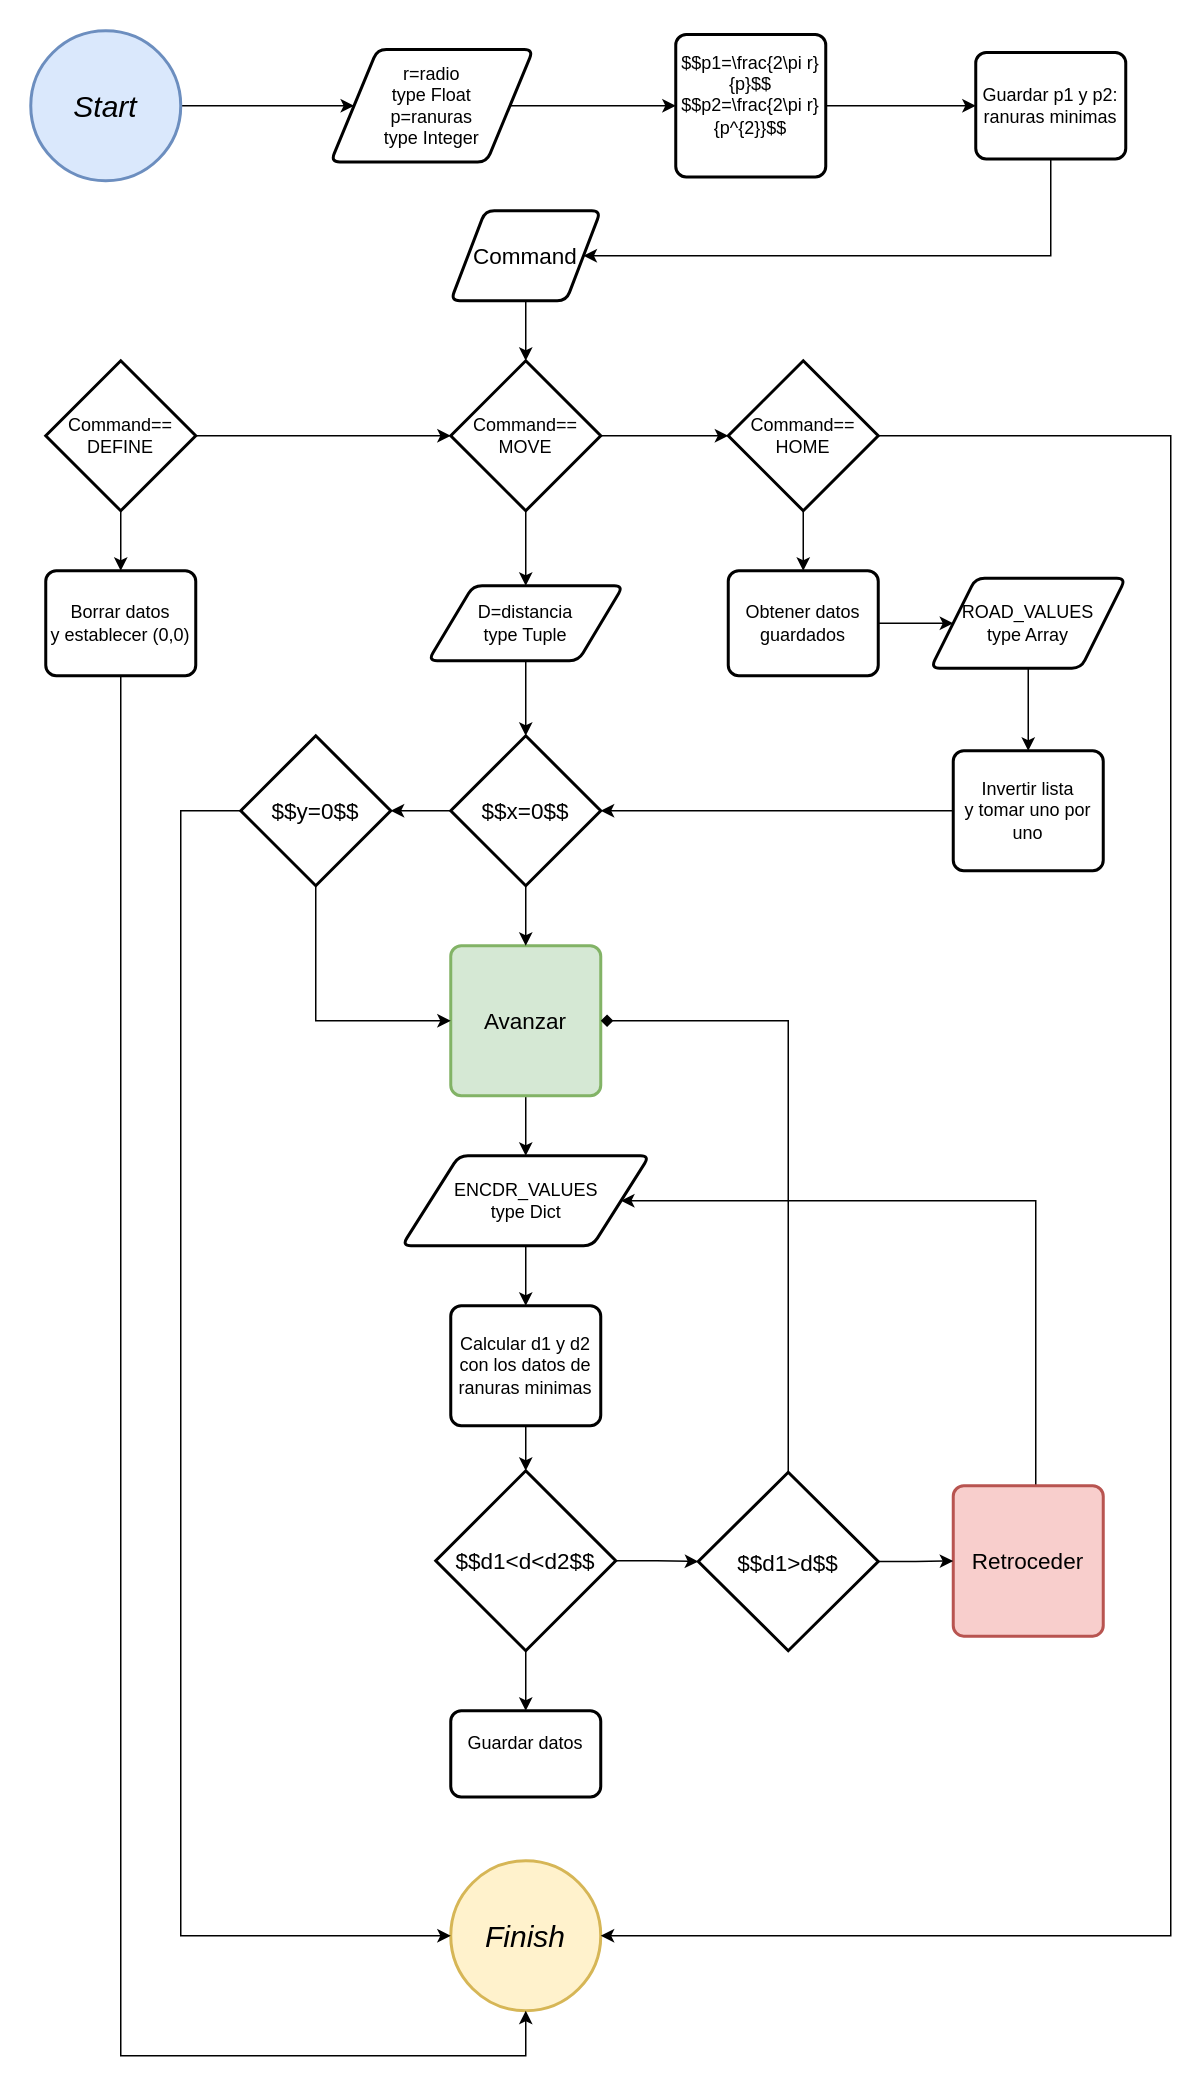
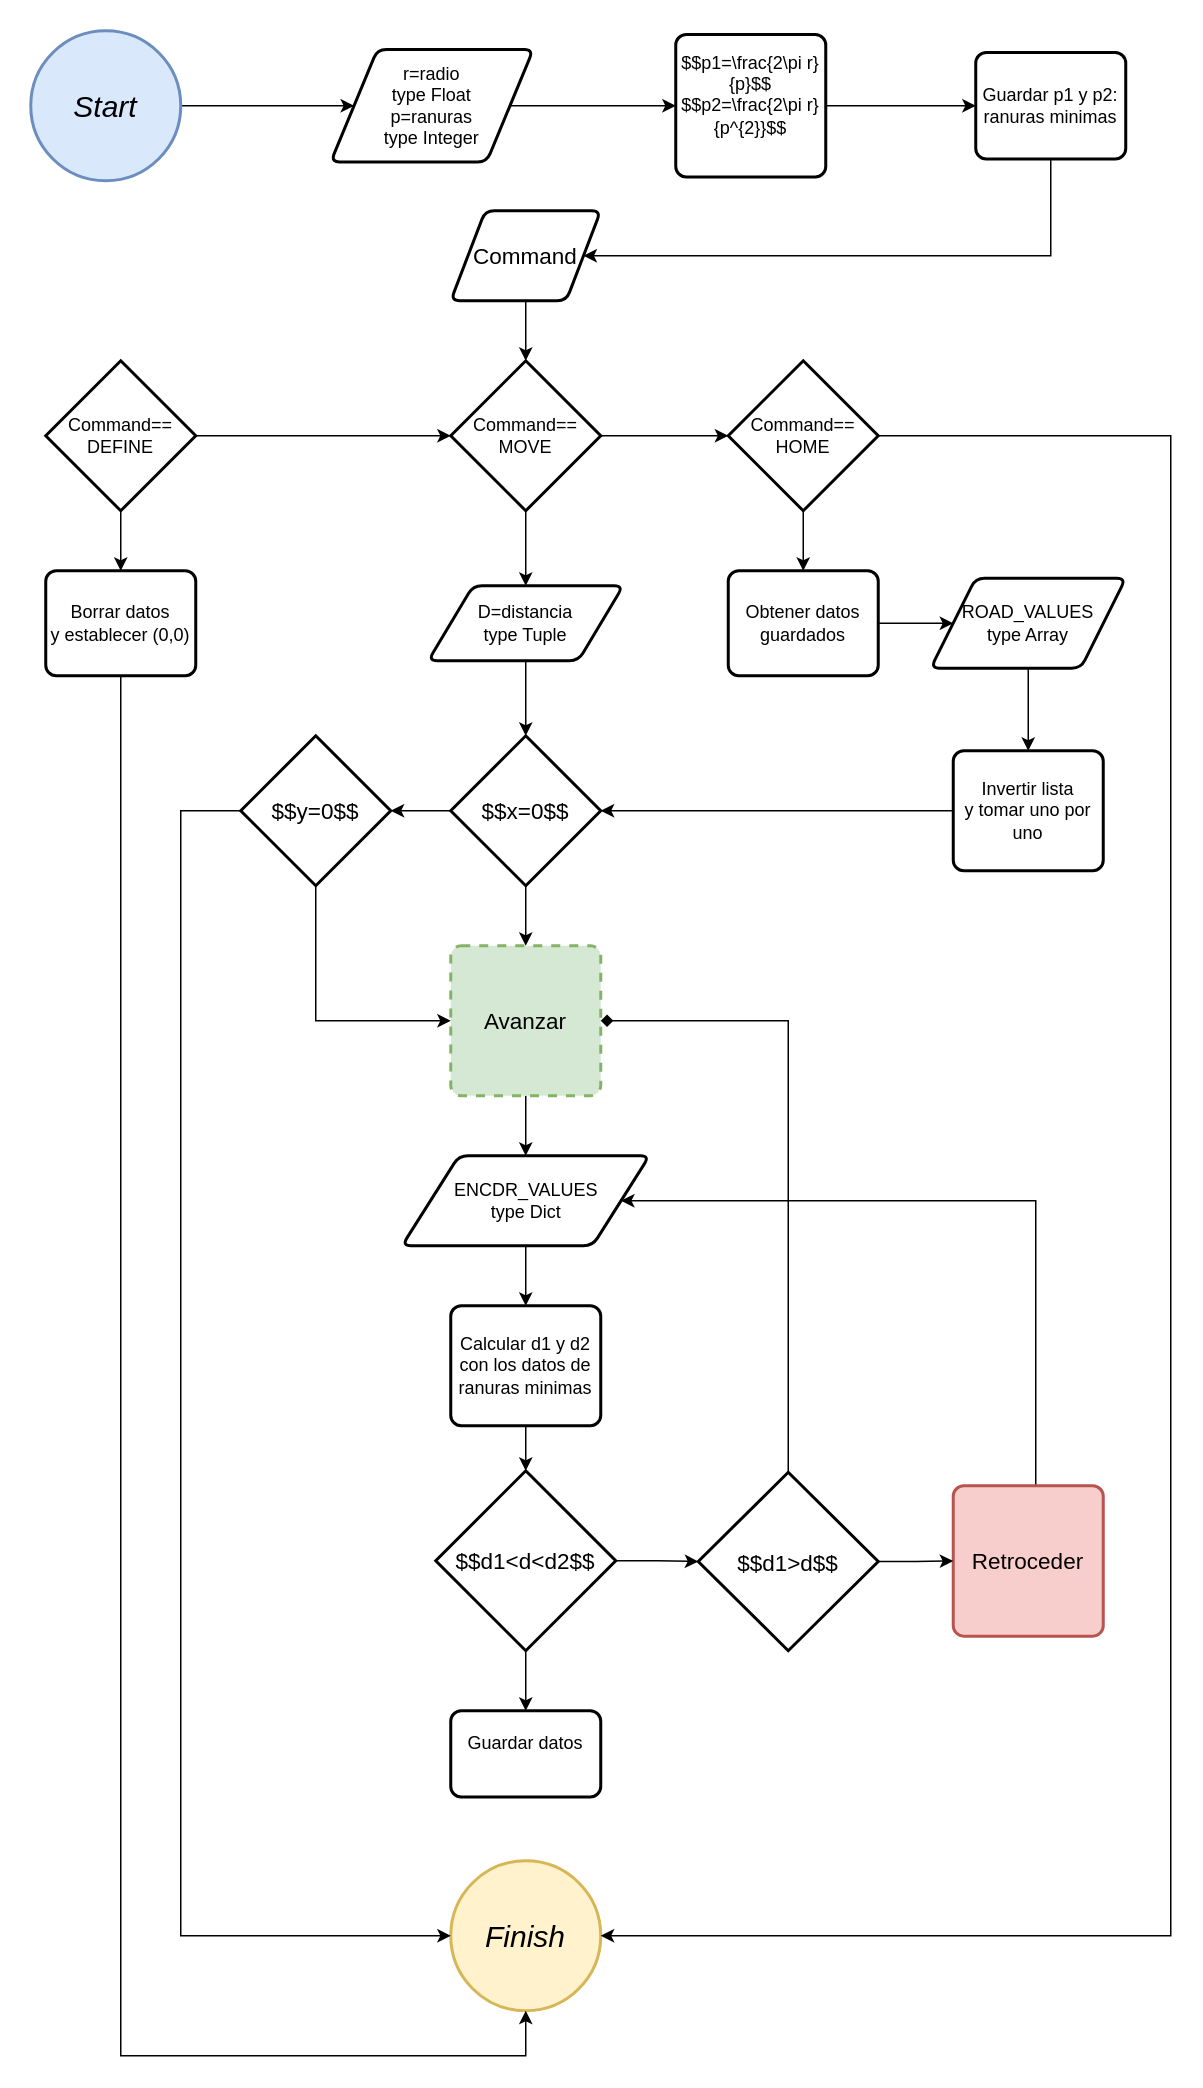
(526, 1021) -> (526, 1021)
